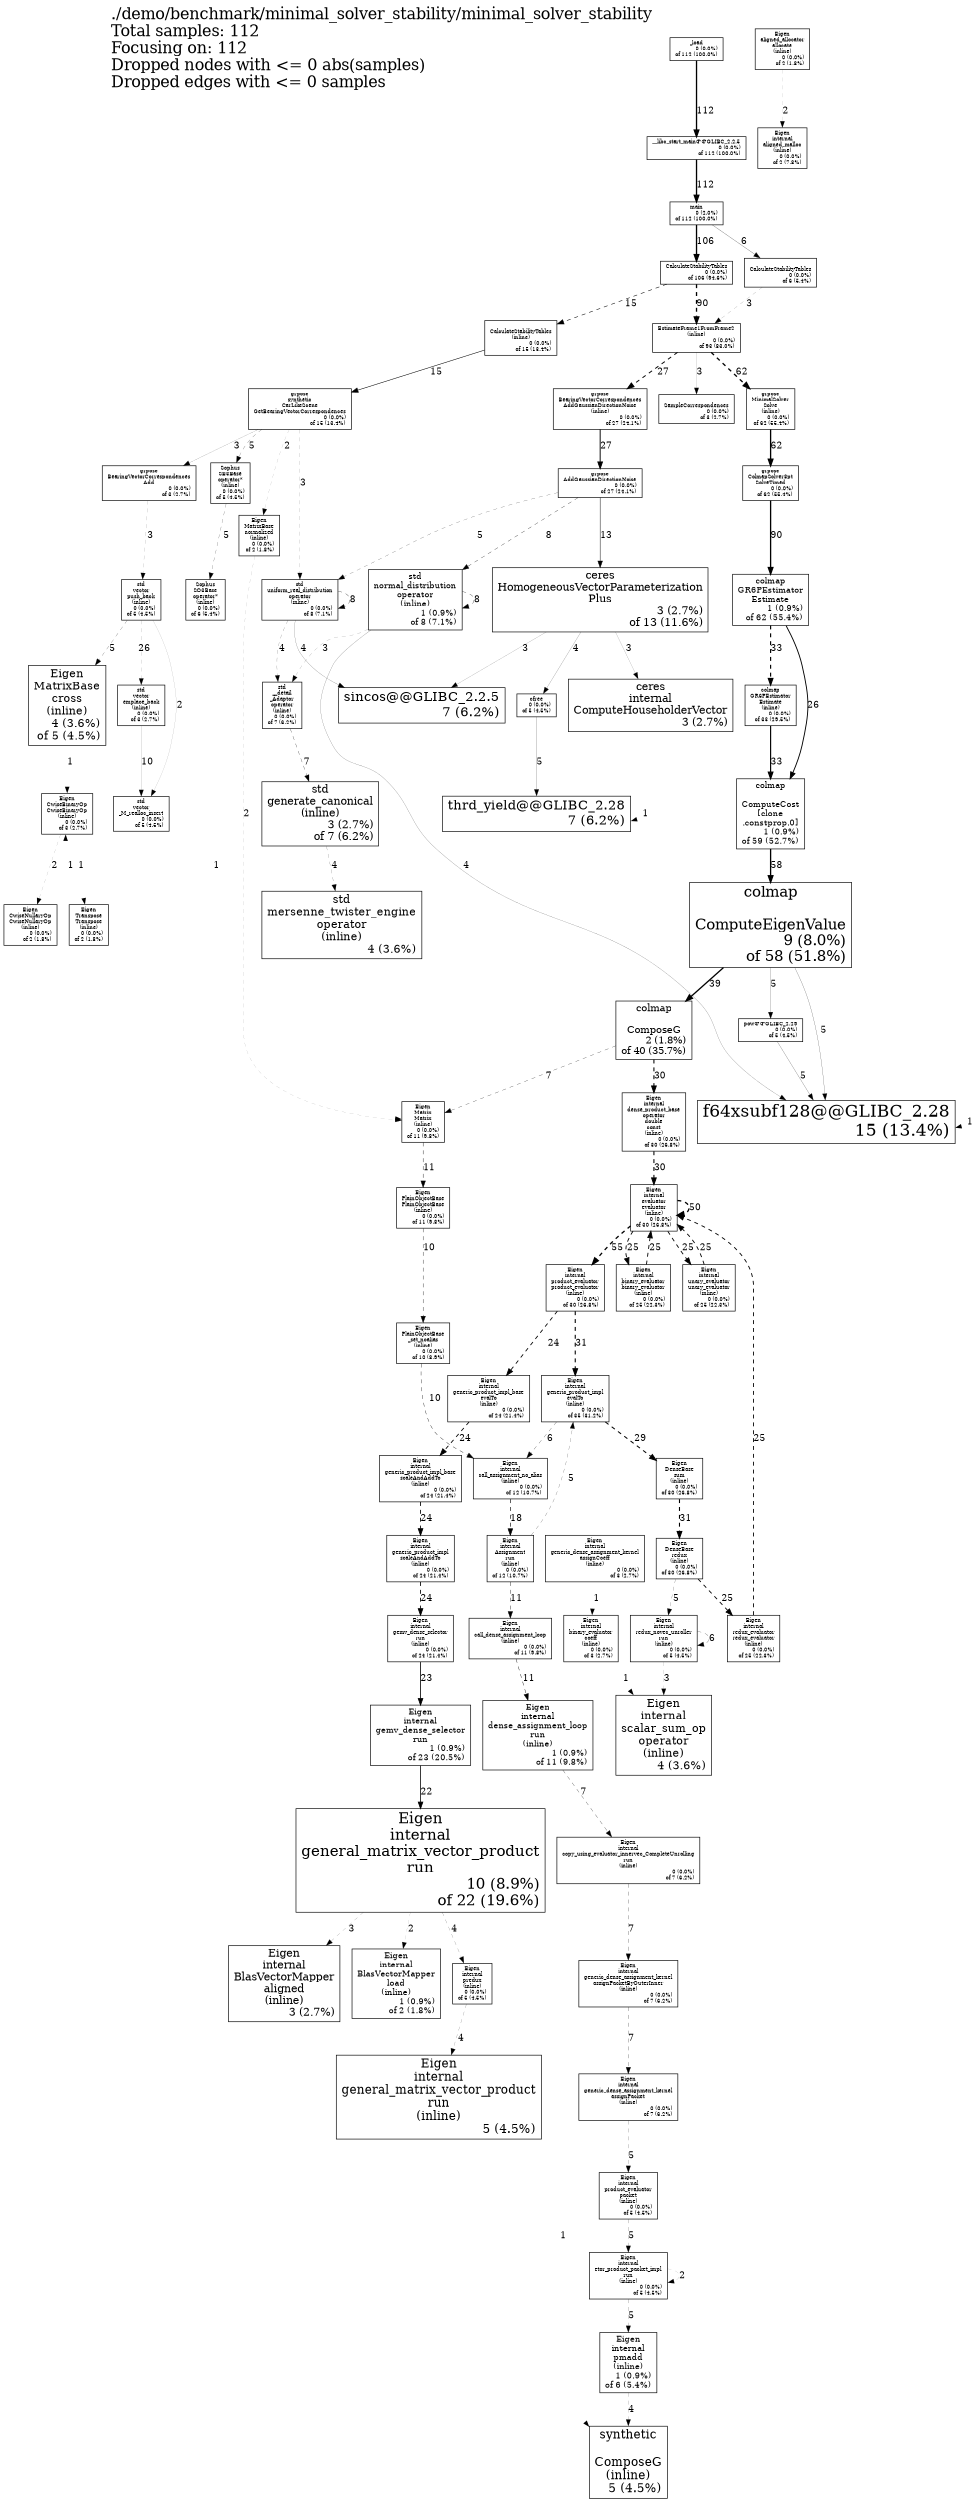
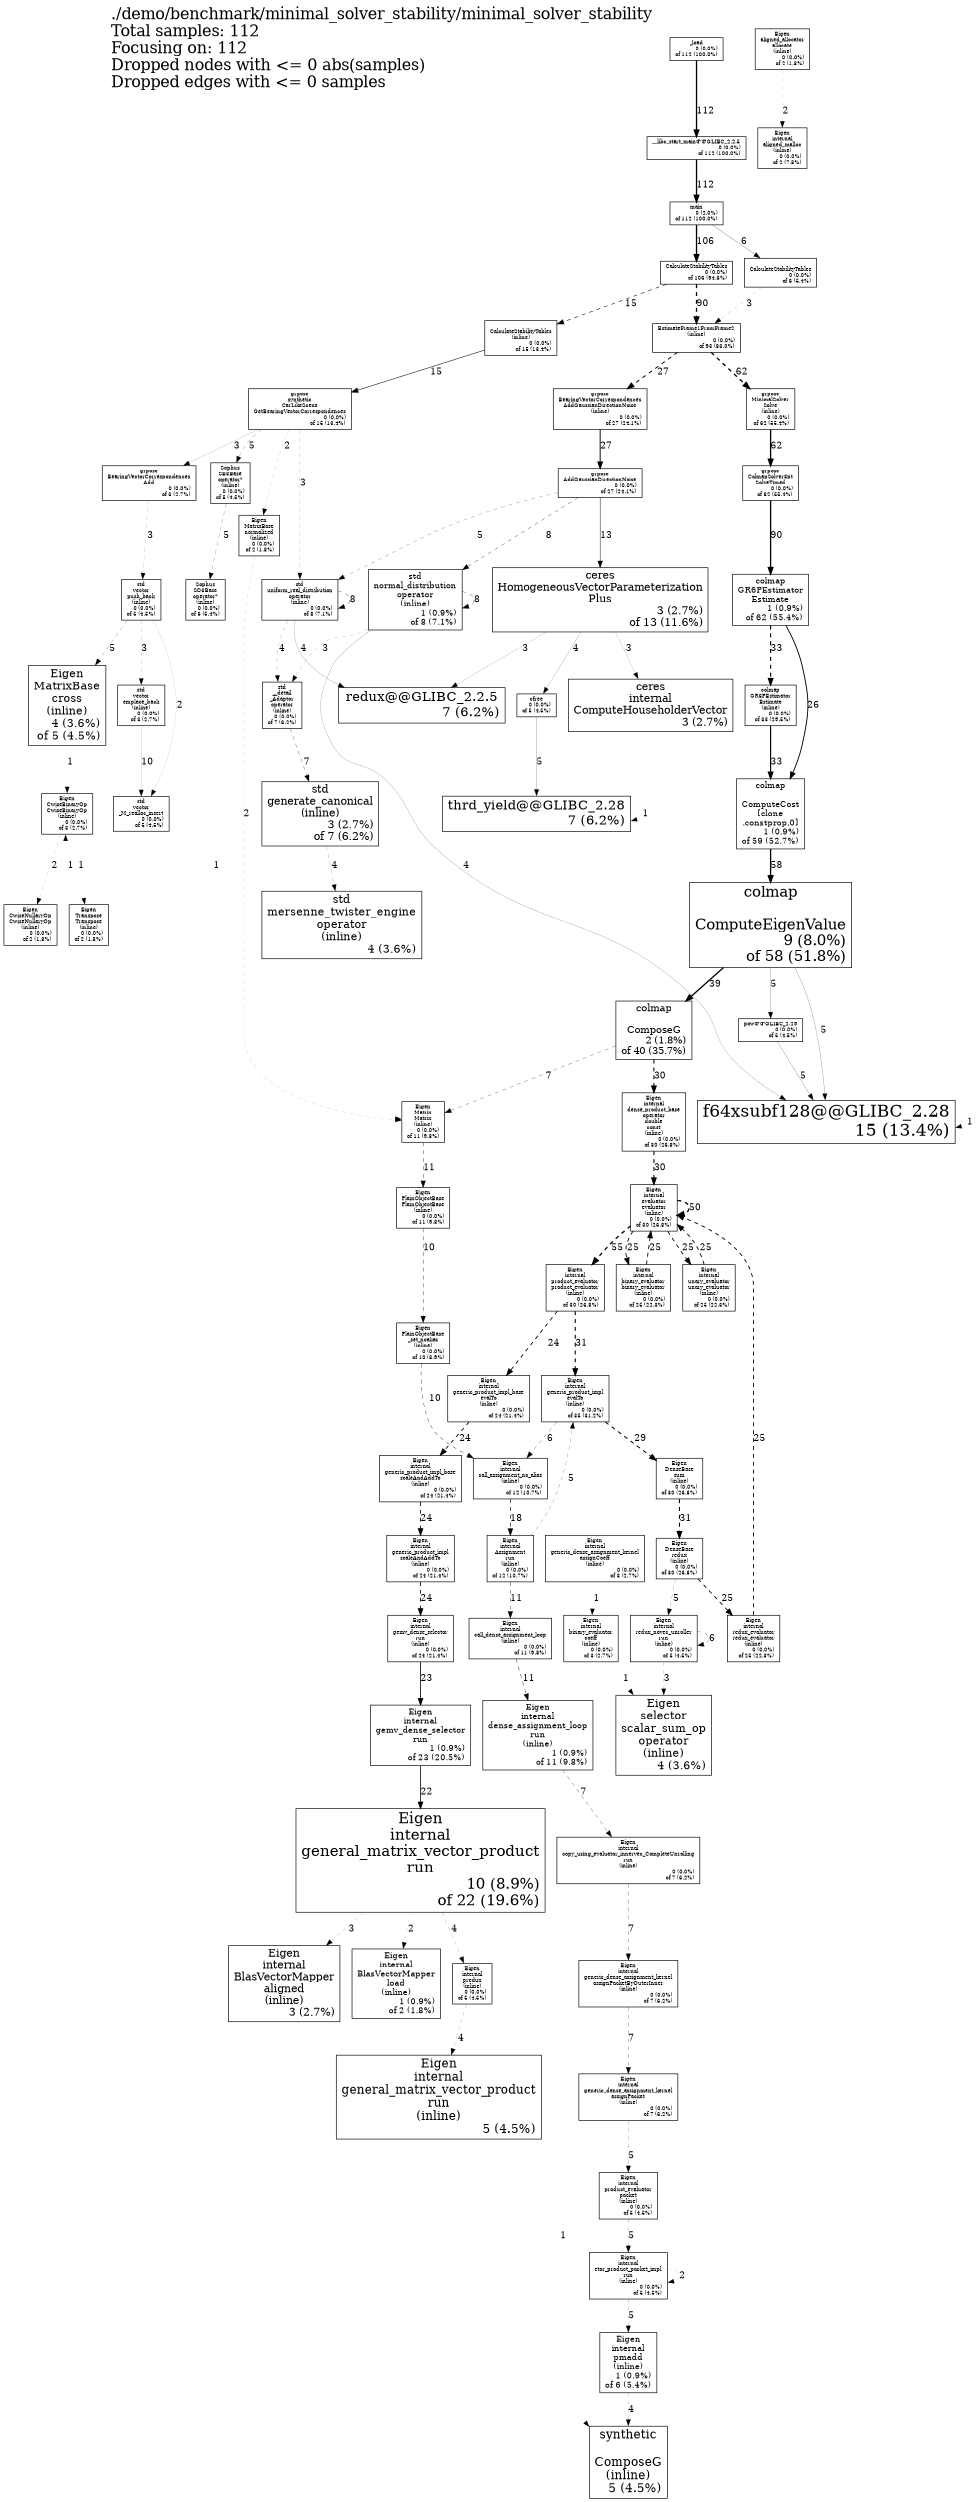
(697, 409) -> none
(145, 649) -> (145, 649)
(422, 705) -> (422, 705)
(664, 1735) -> (664, 1735)
